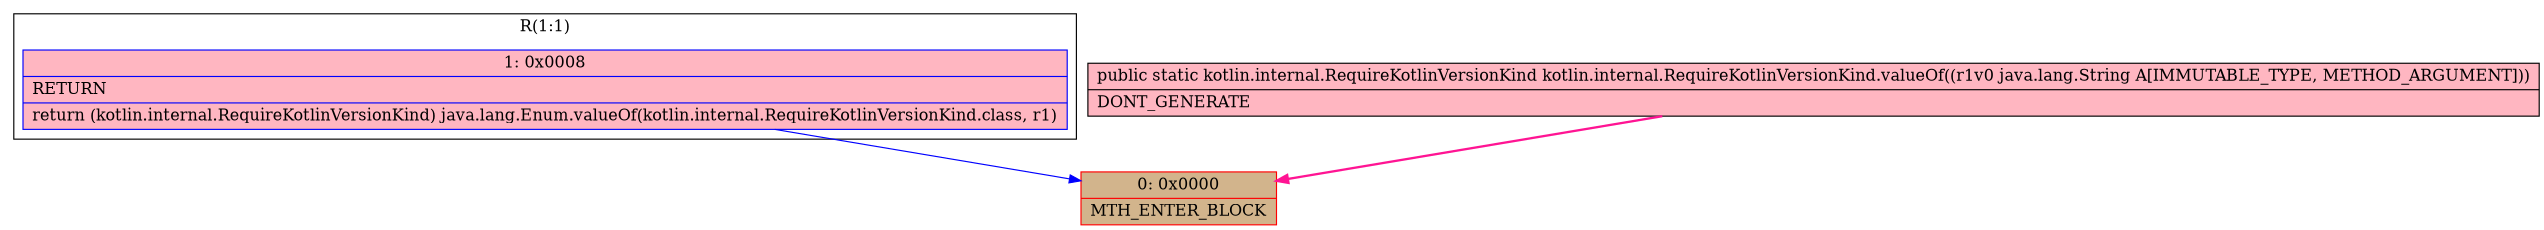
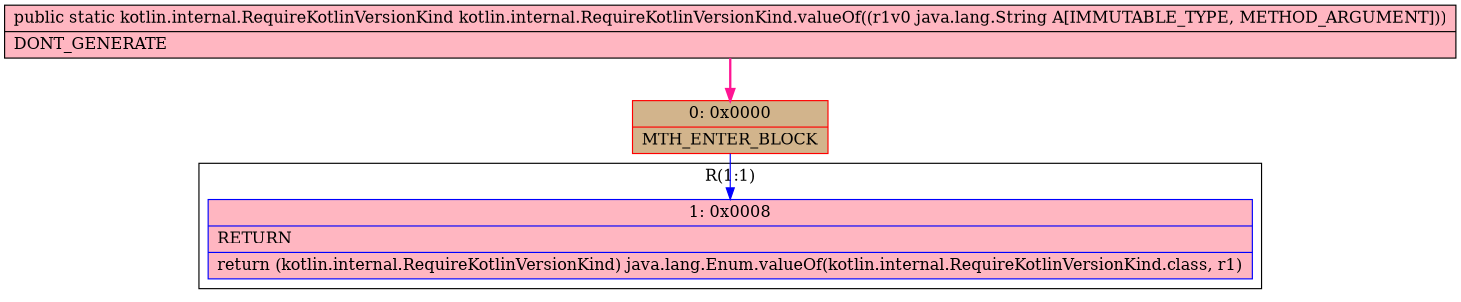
(922, 154) -> (730, 171)
